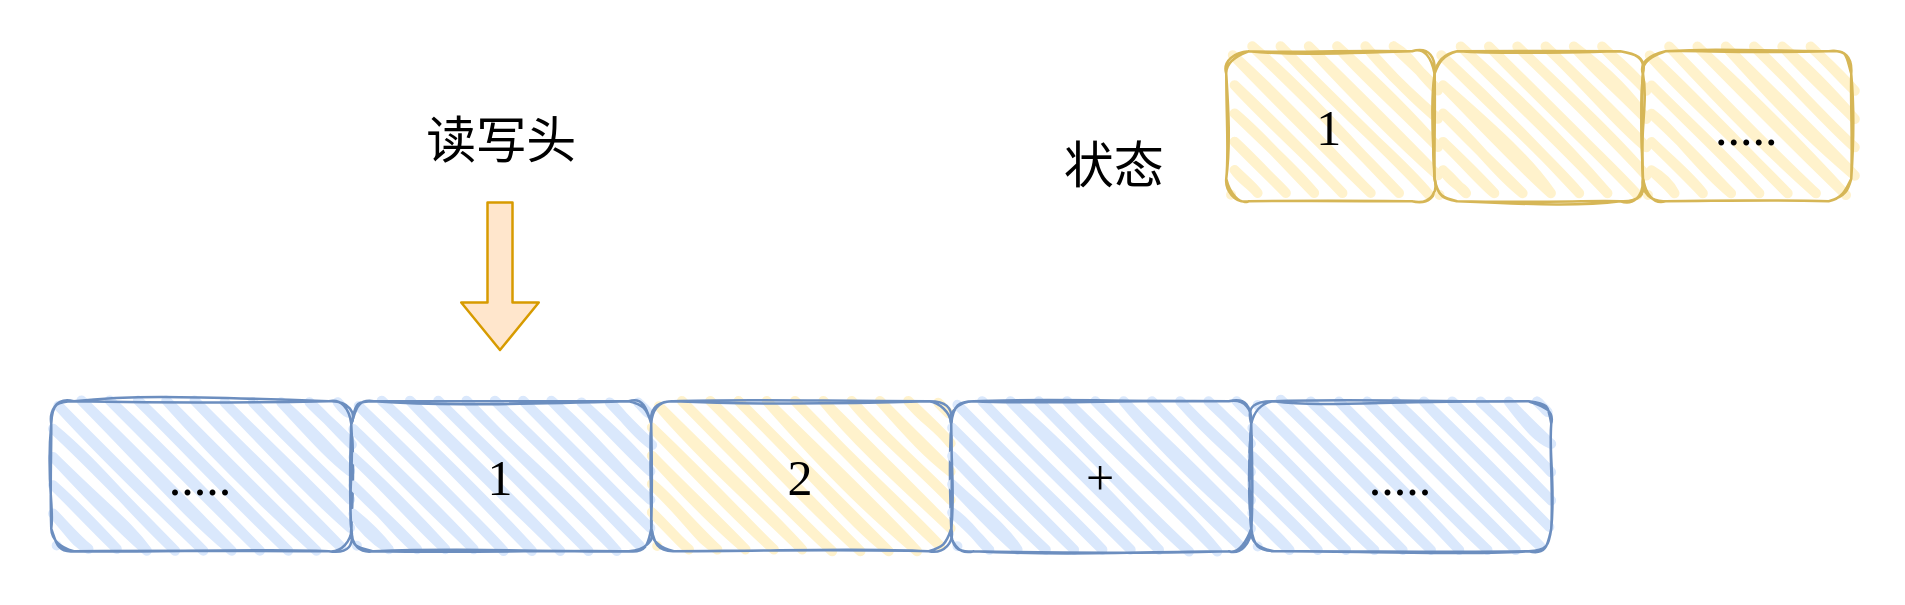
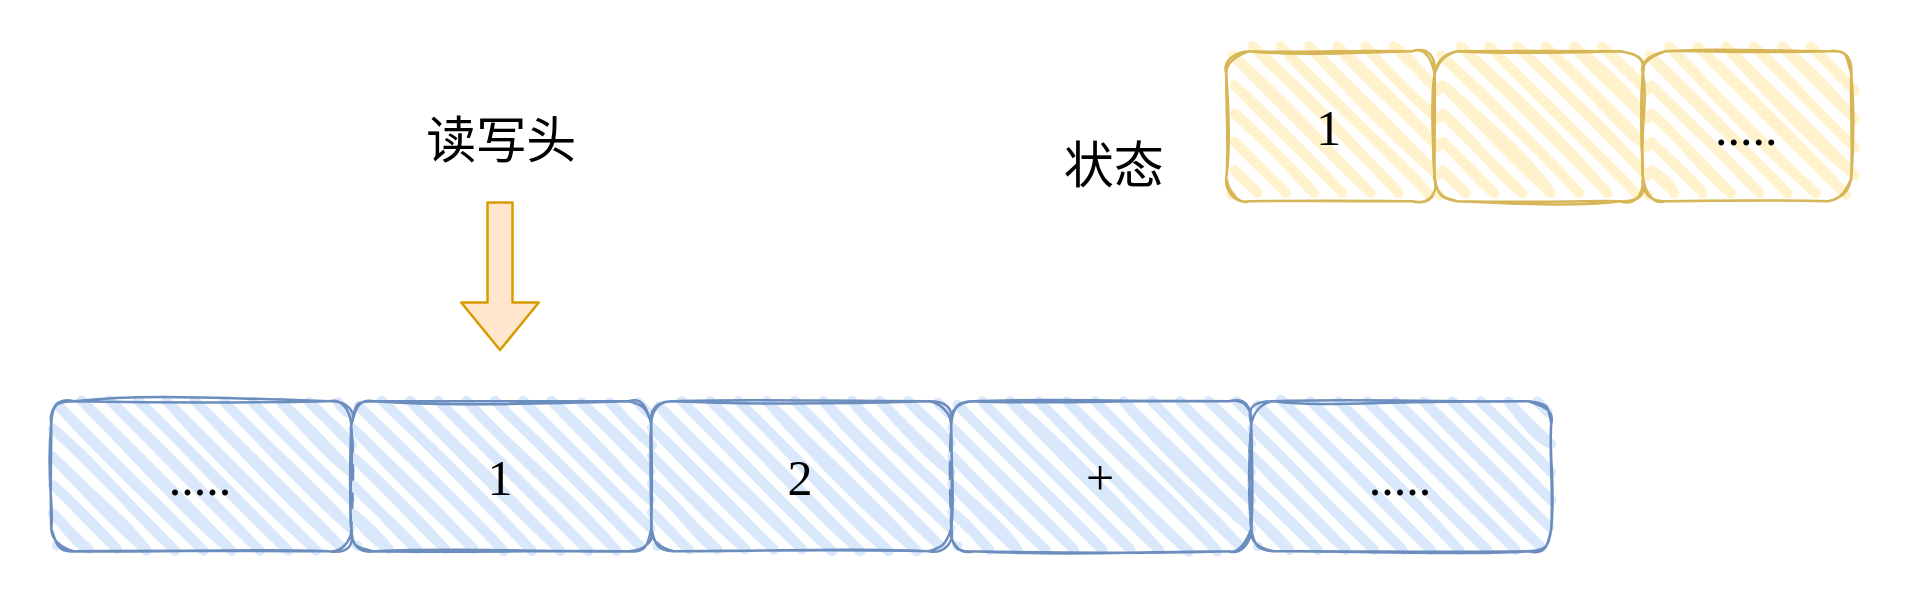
(801, 476) -> (801, 476)
